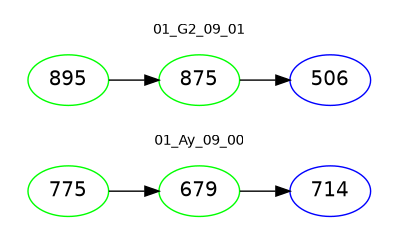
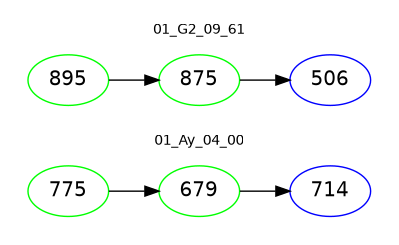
(199, 30) -> (199, 30)
(199, 141) -> (199, 141)
